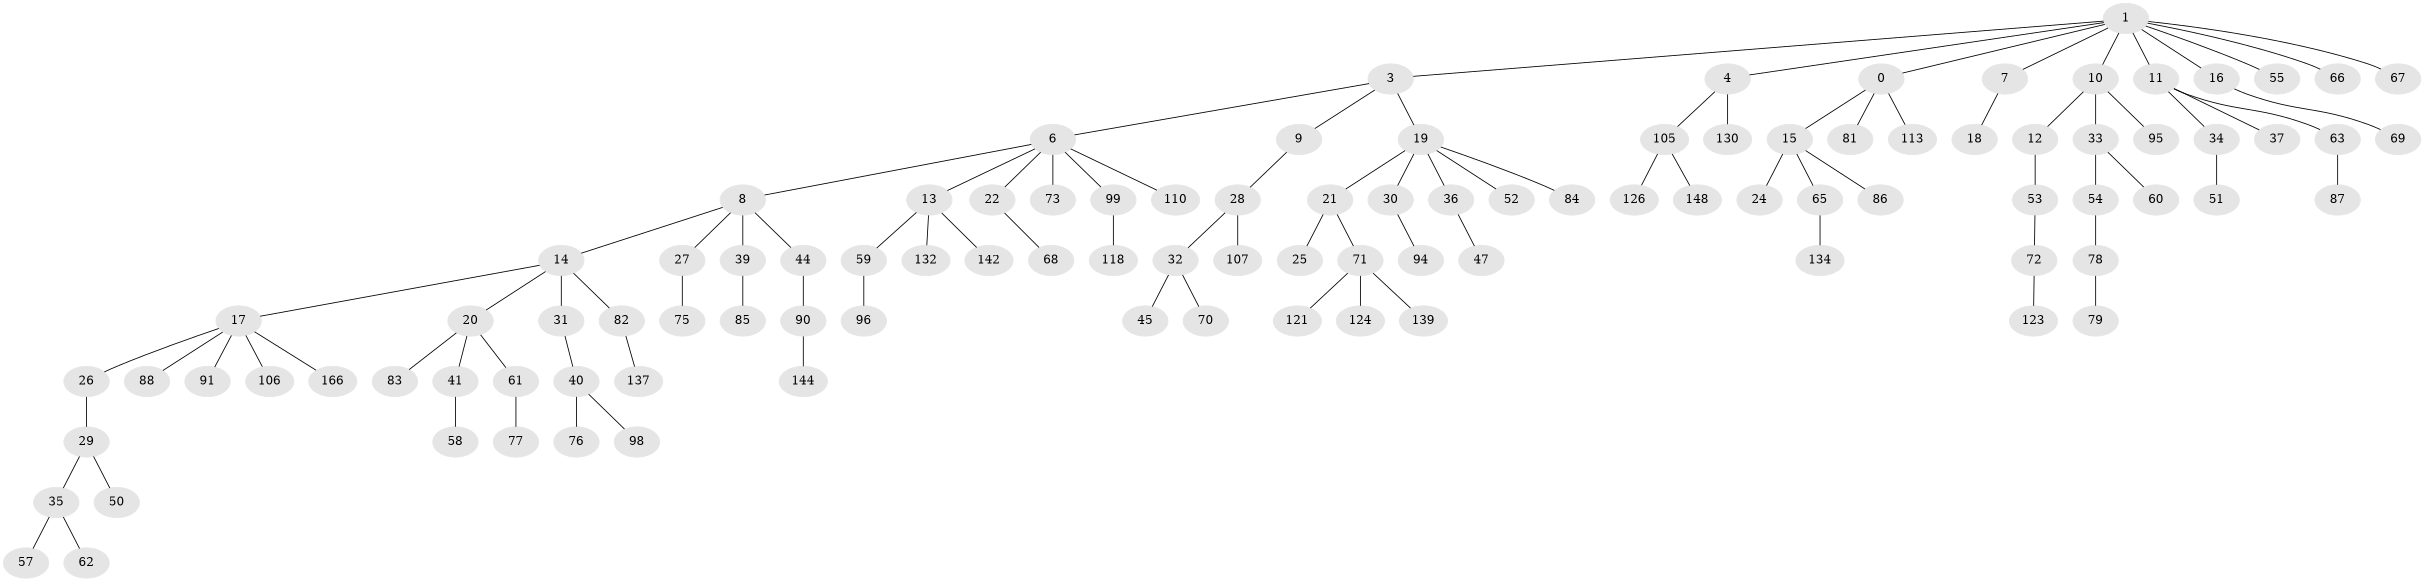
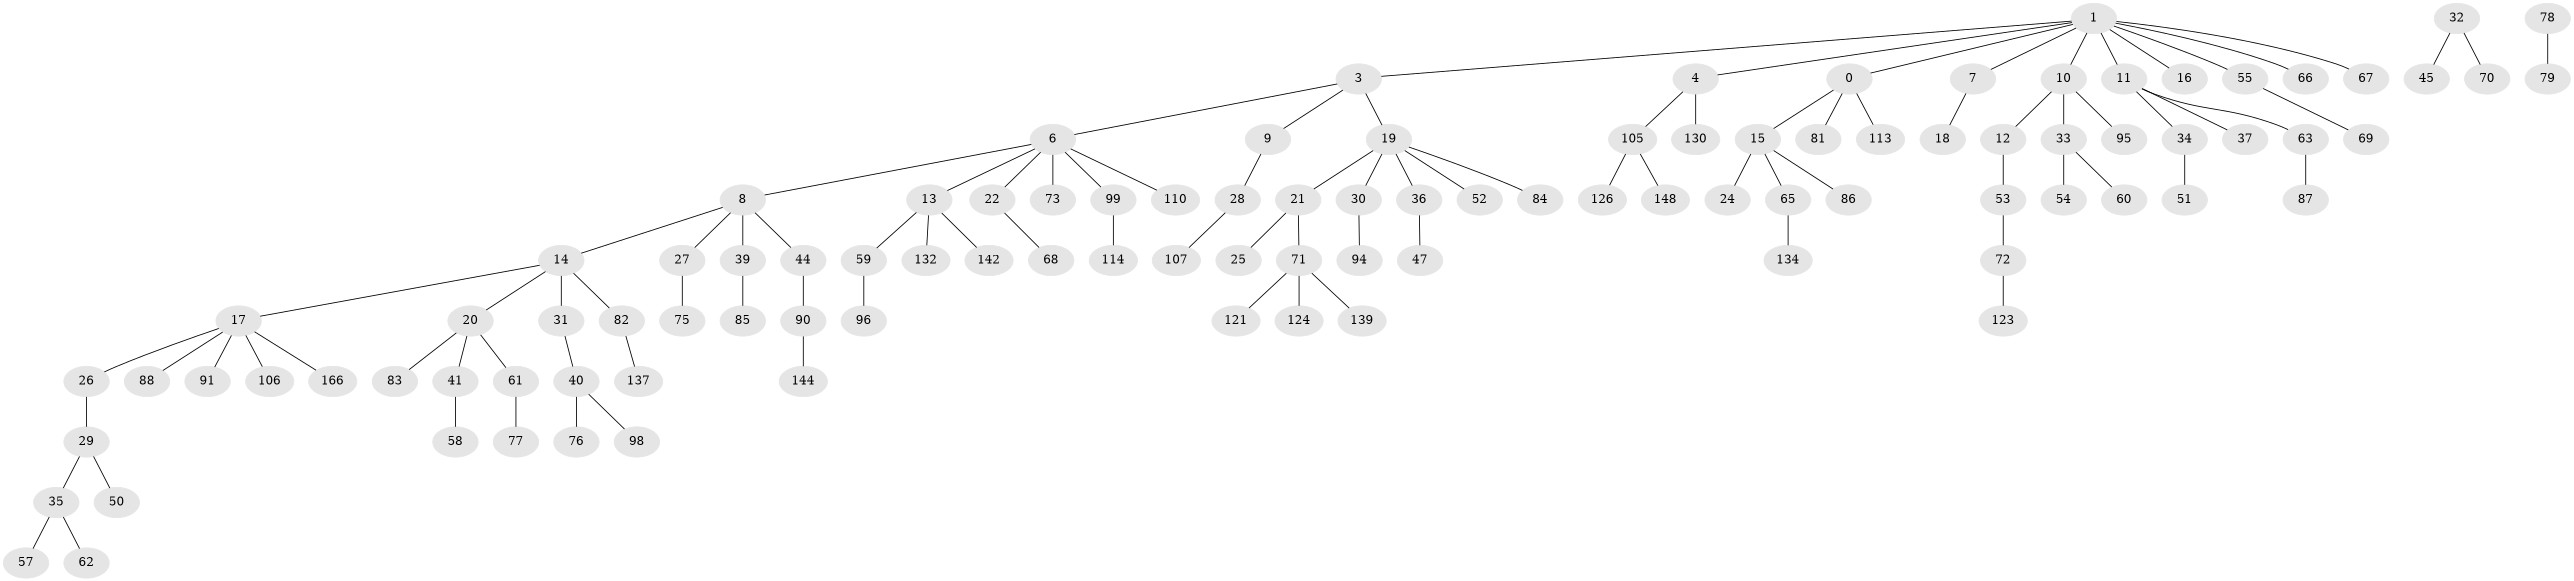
(2307, 109) -> (2306, 109)
(1207, 230) -> none
(2096, 230) -> none
(1113, 260) -> (1113, 260)
